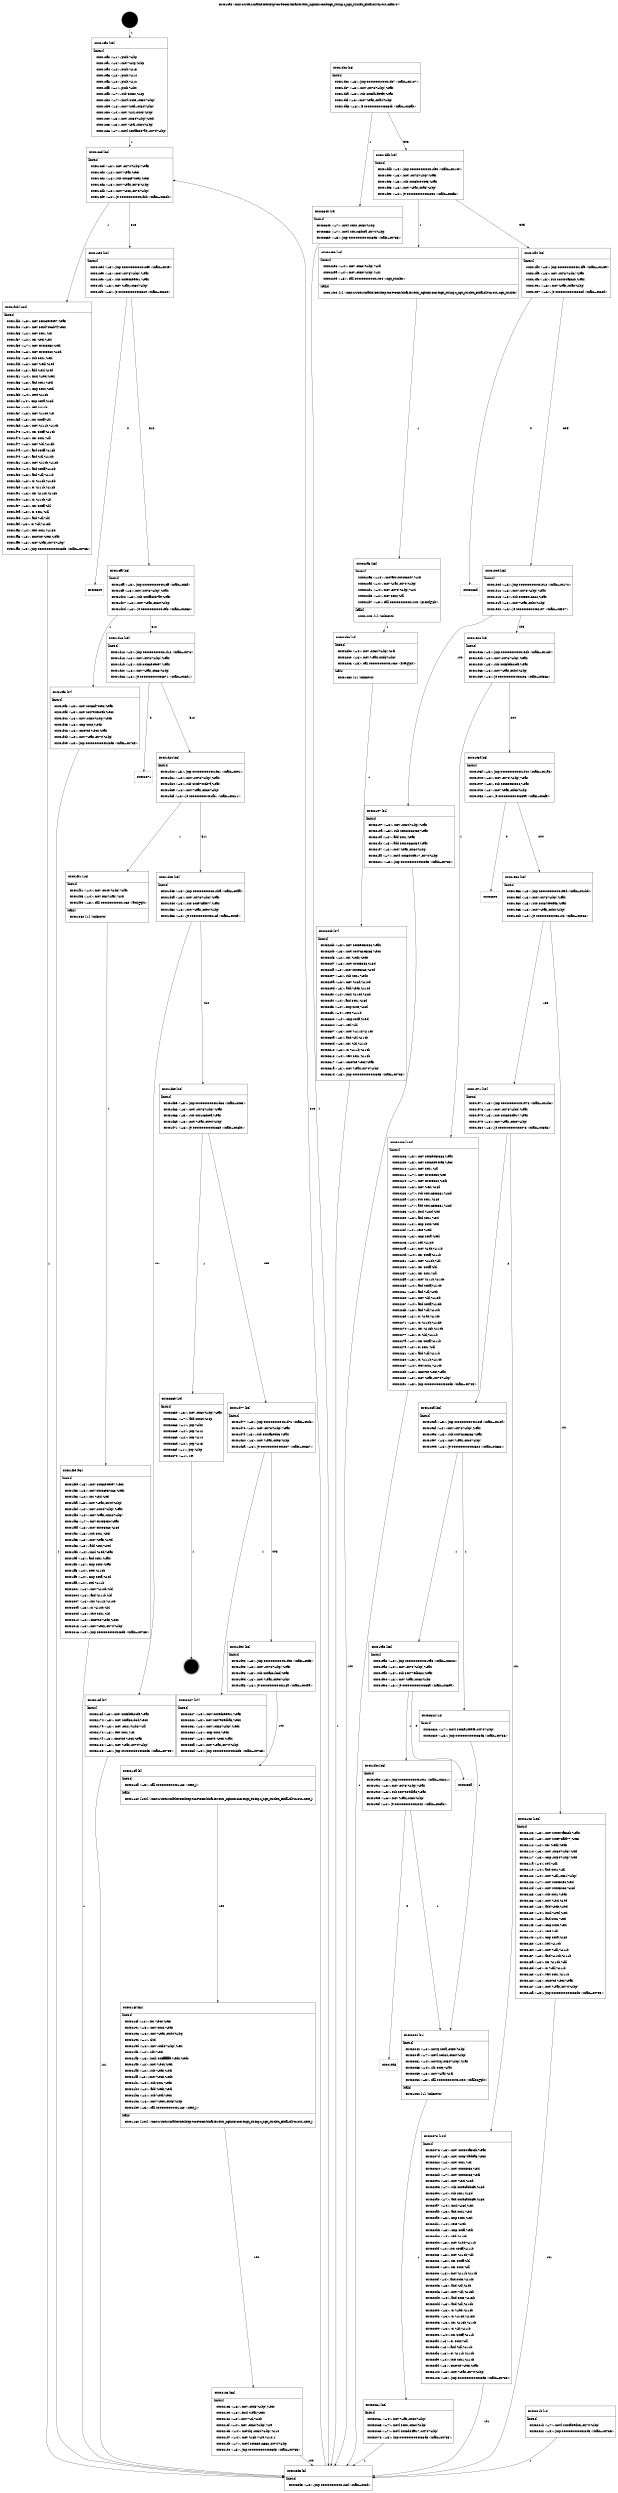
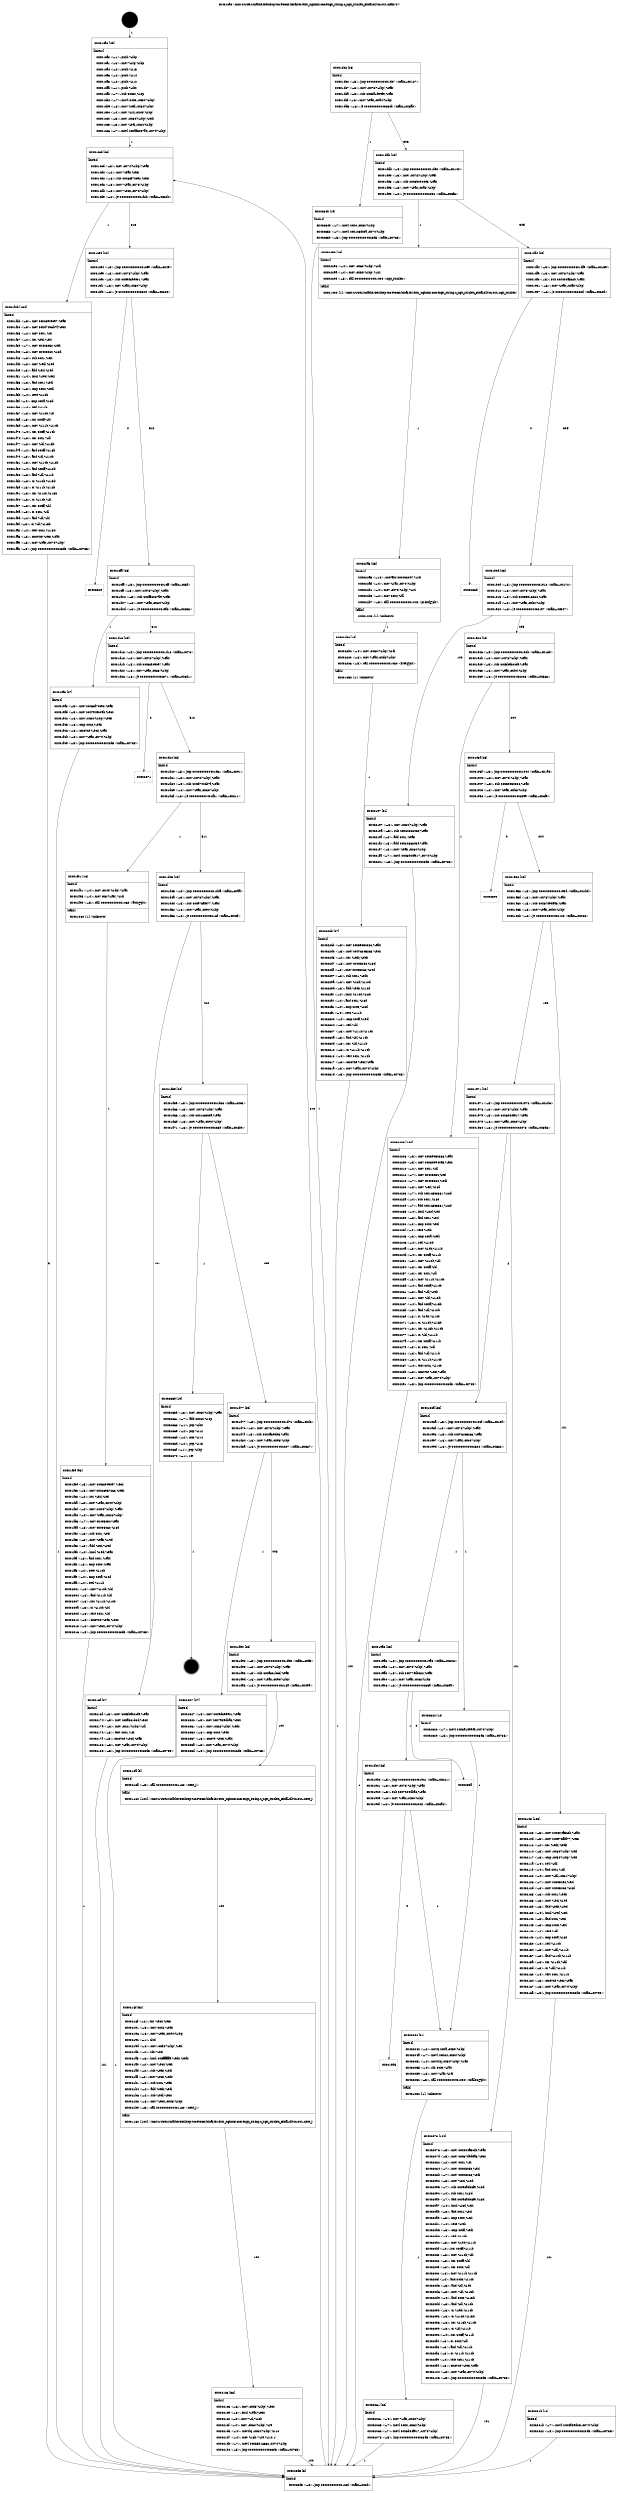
(49, 1264) -> (49, 1264)
none -> (114, 2153)
